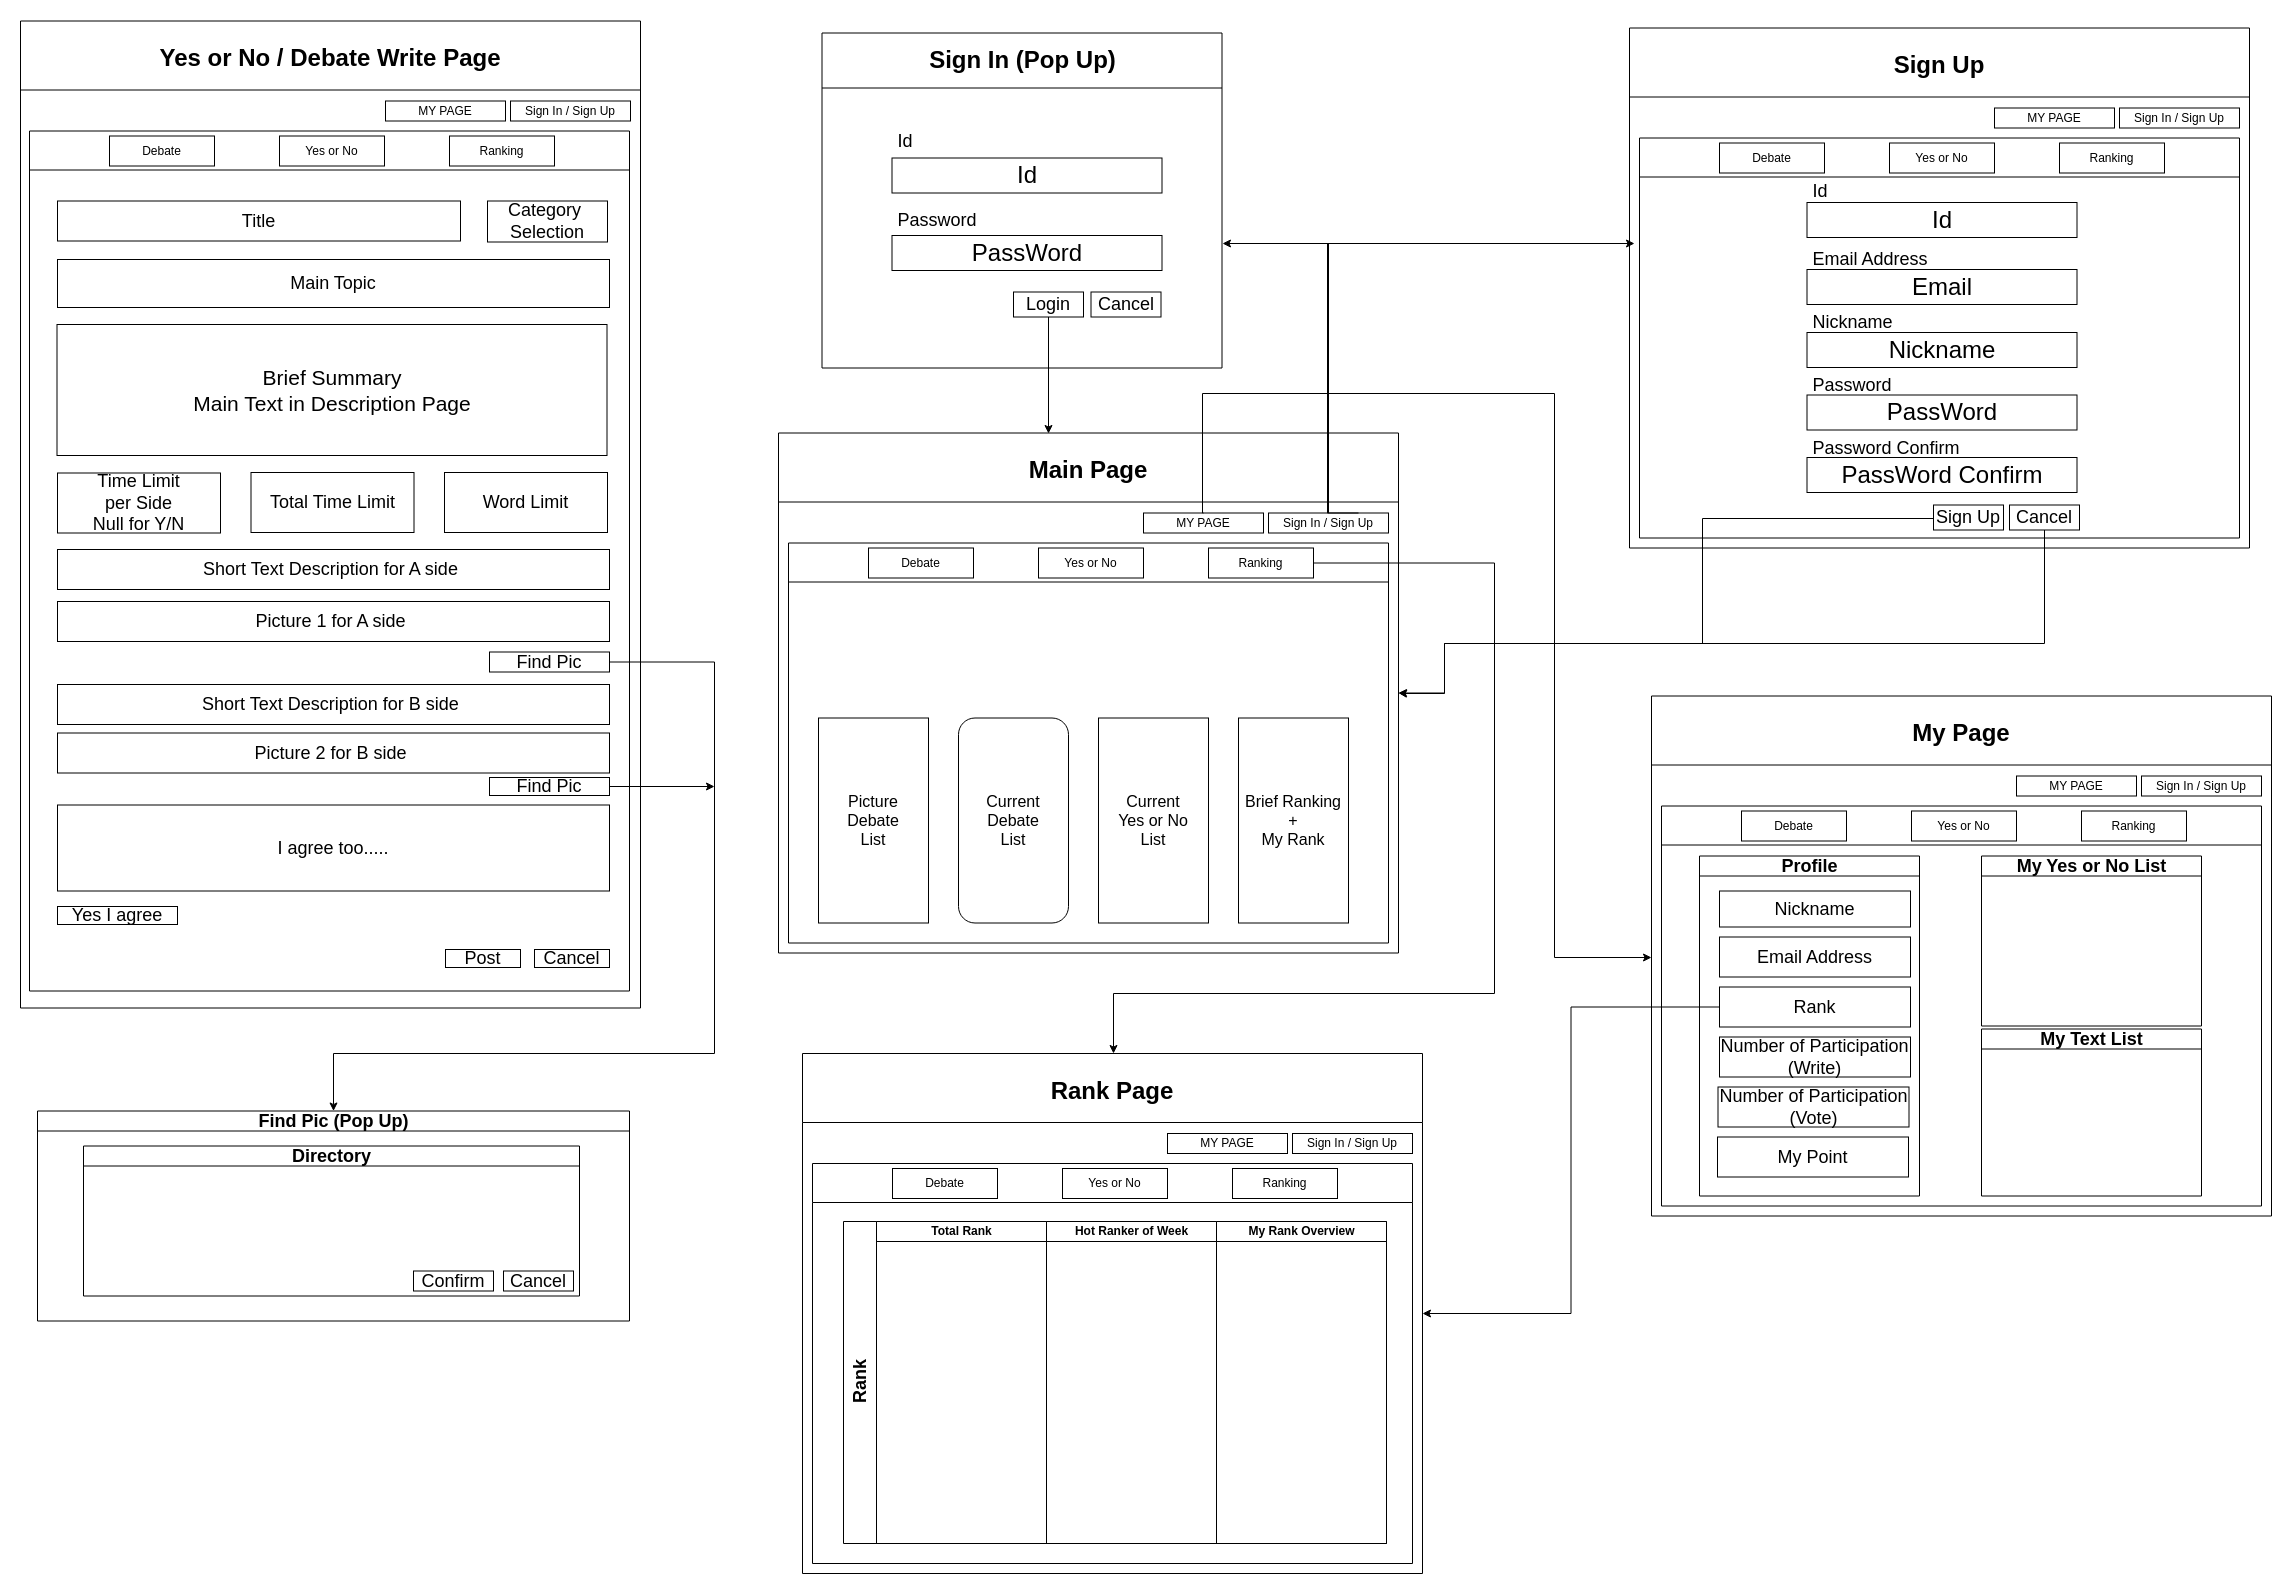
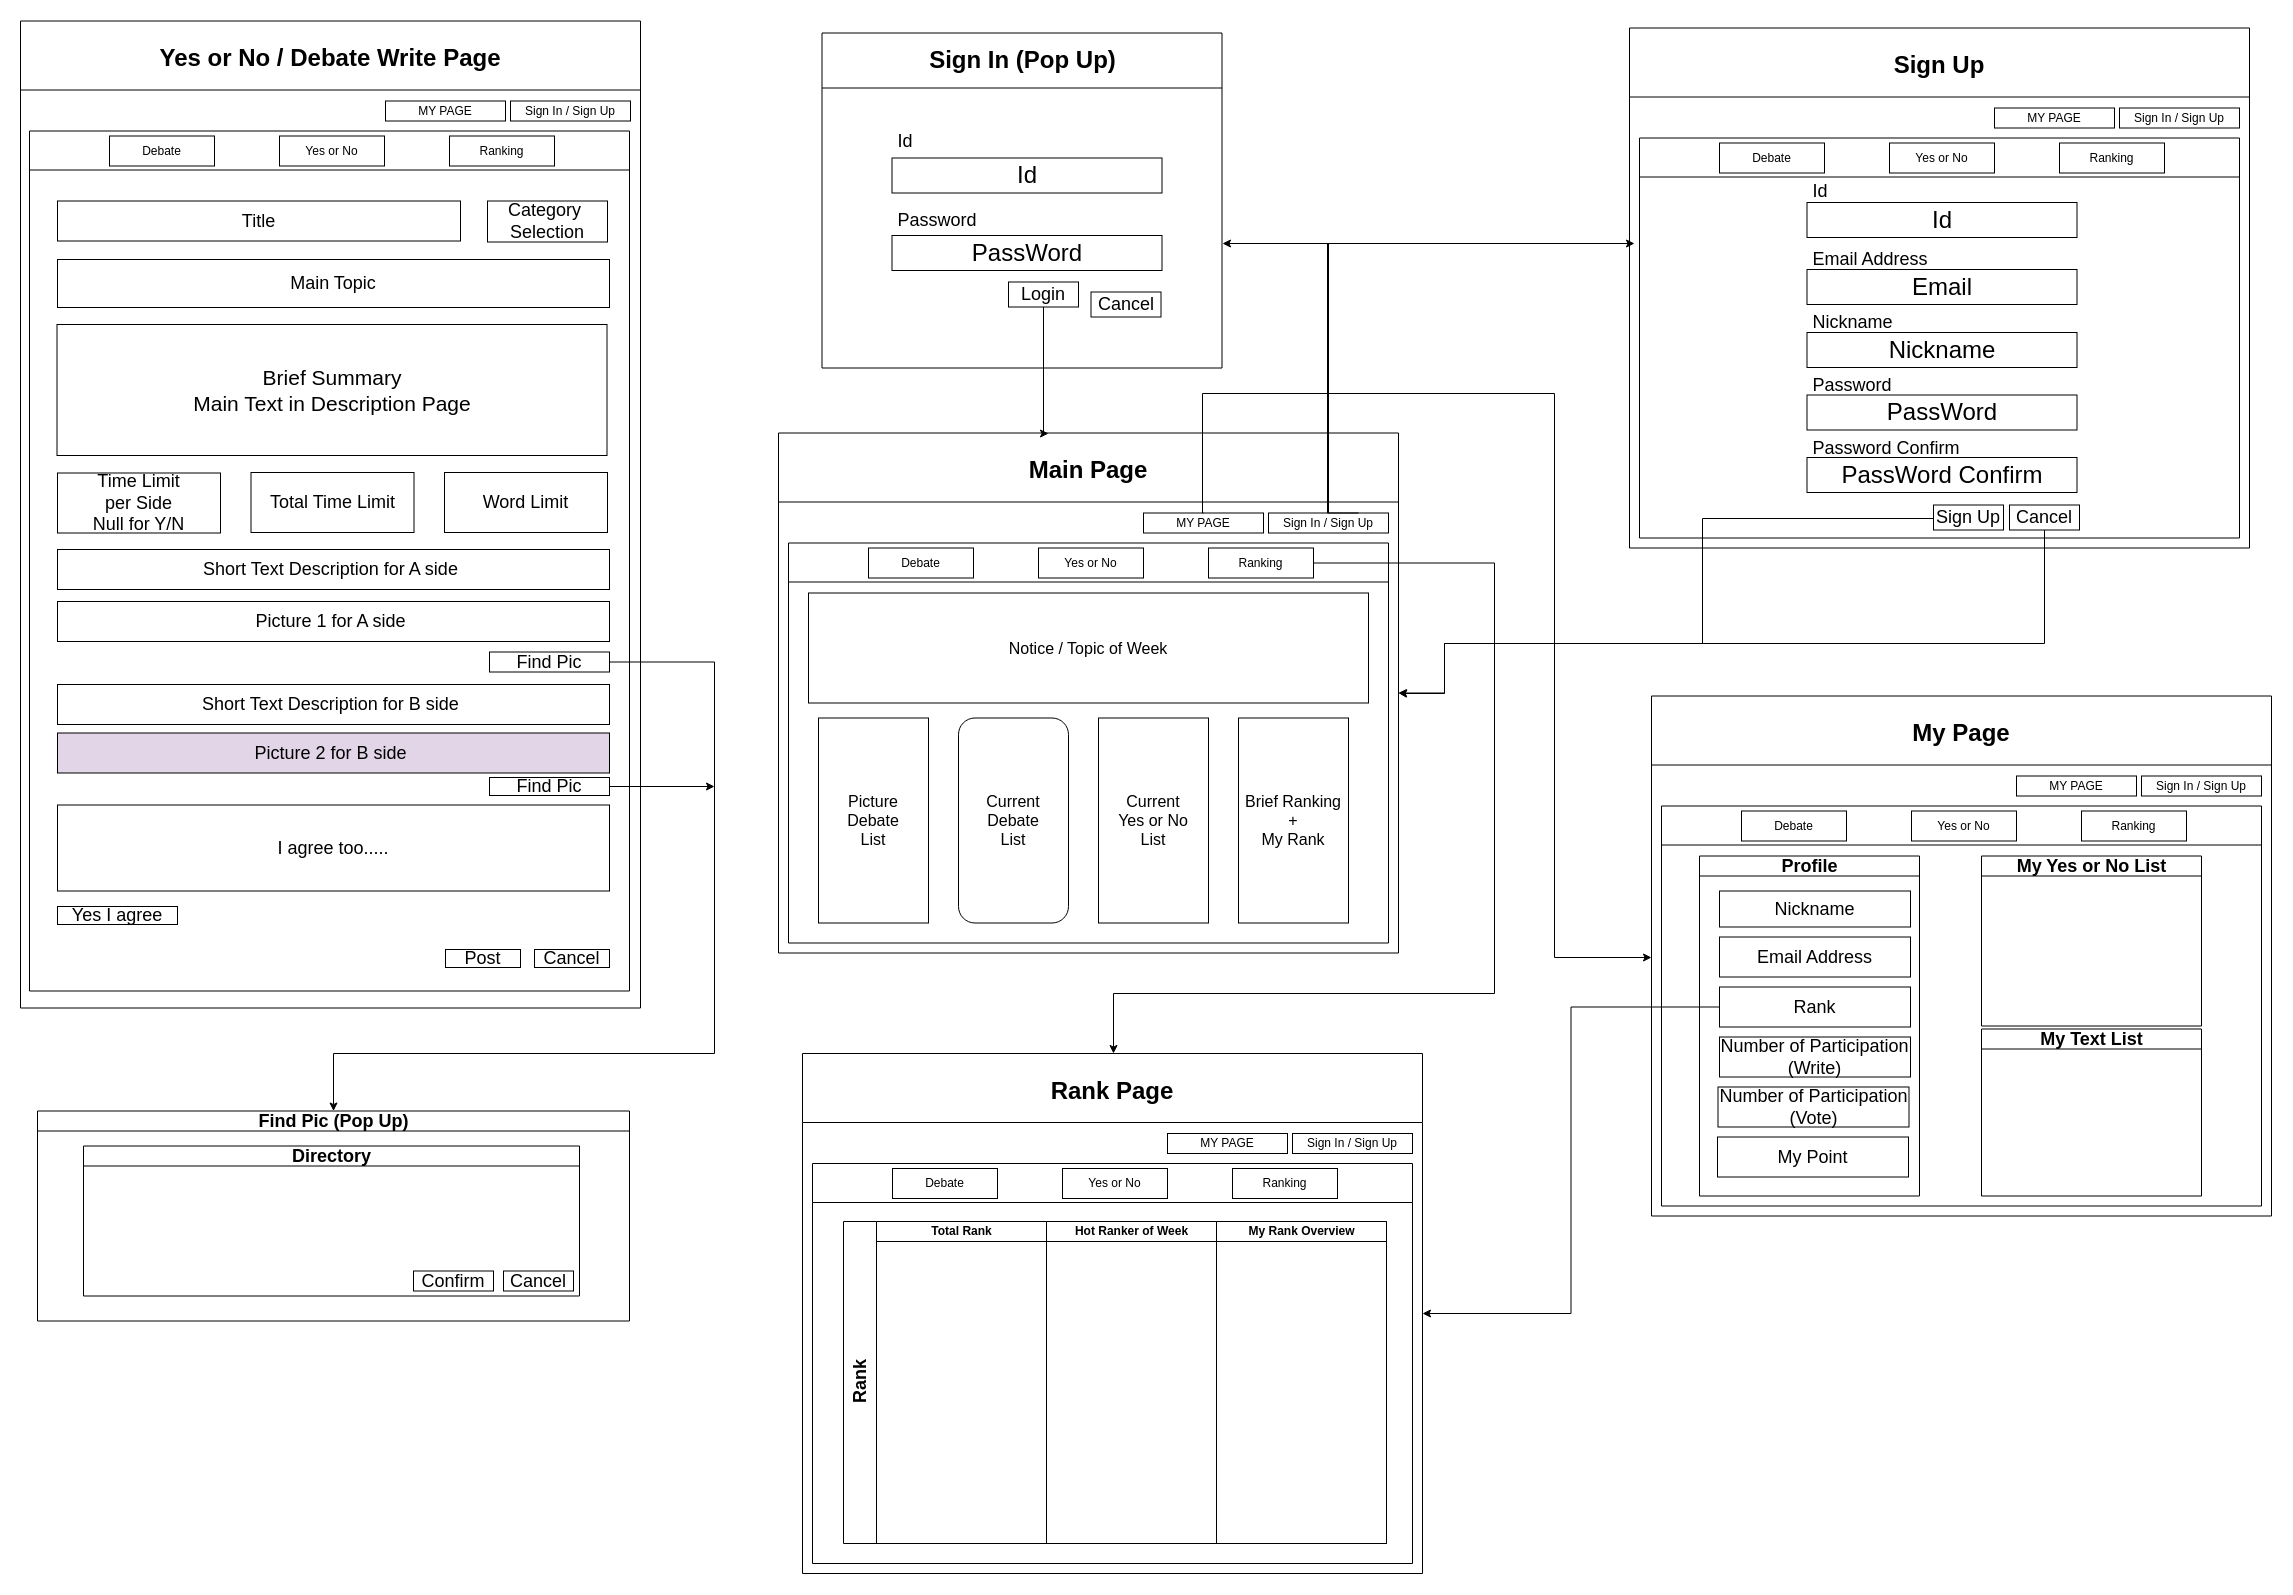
(1049, 305) -> (1044, 295)
none -> (1089, 648)
(334, 753) -> (334, 753)
